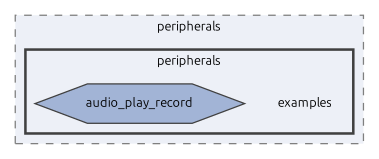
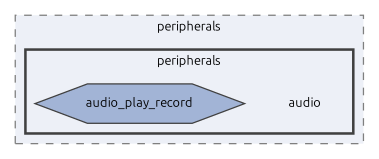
(305, 104) -> (305, 104)
